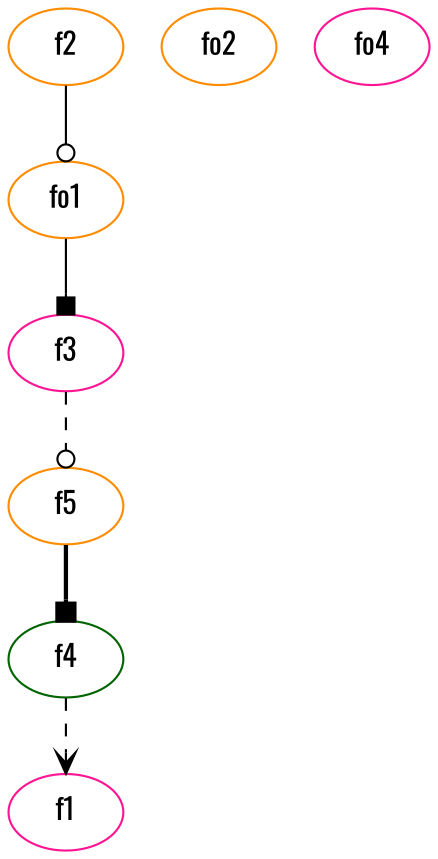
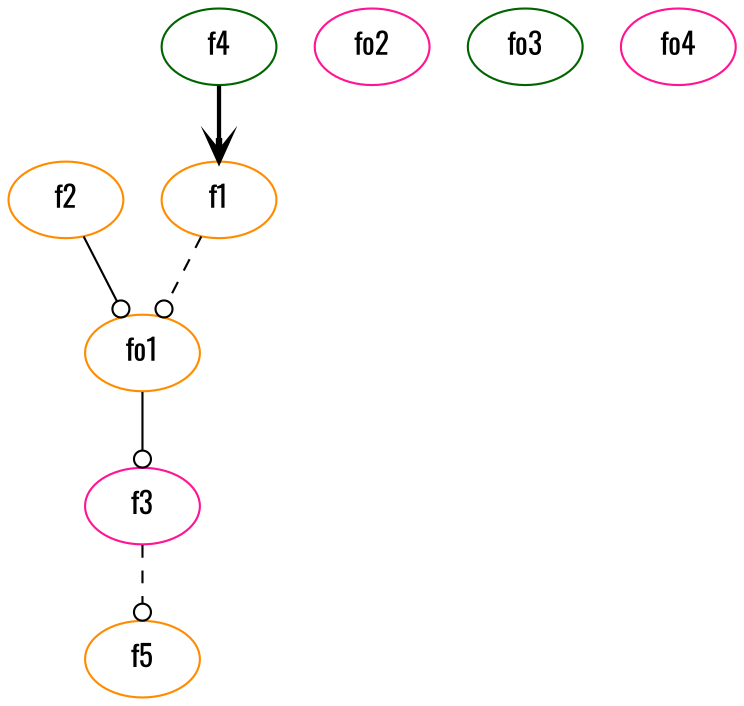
(219, 47) -> (372, 47)
none -> (525, 47)
(66, 266) -> (142, 421)
none -> (185, 269)
(66, 572) -> none
(66, 725) -> (219, 113)
(66, 812) -> (219, 200)
